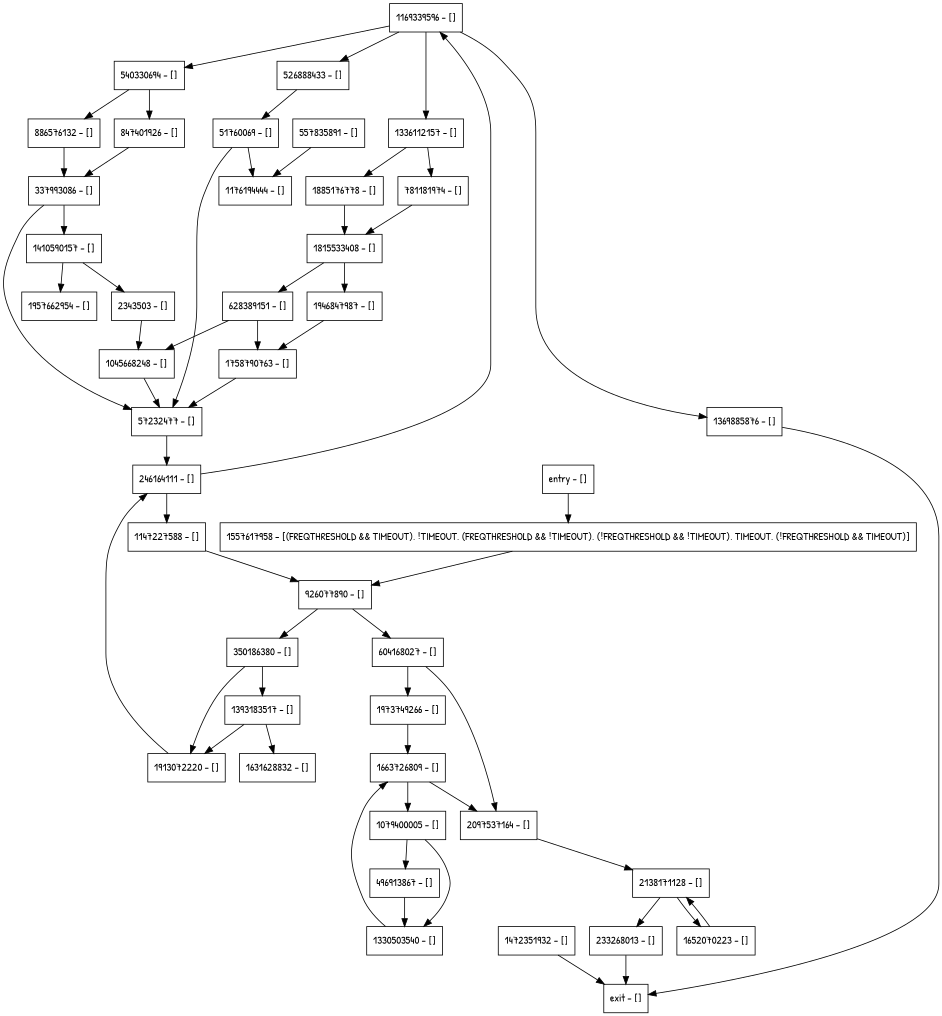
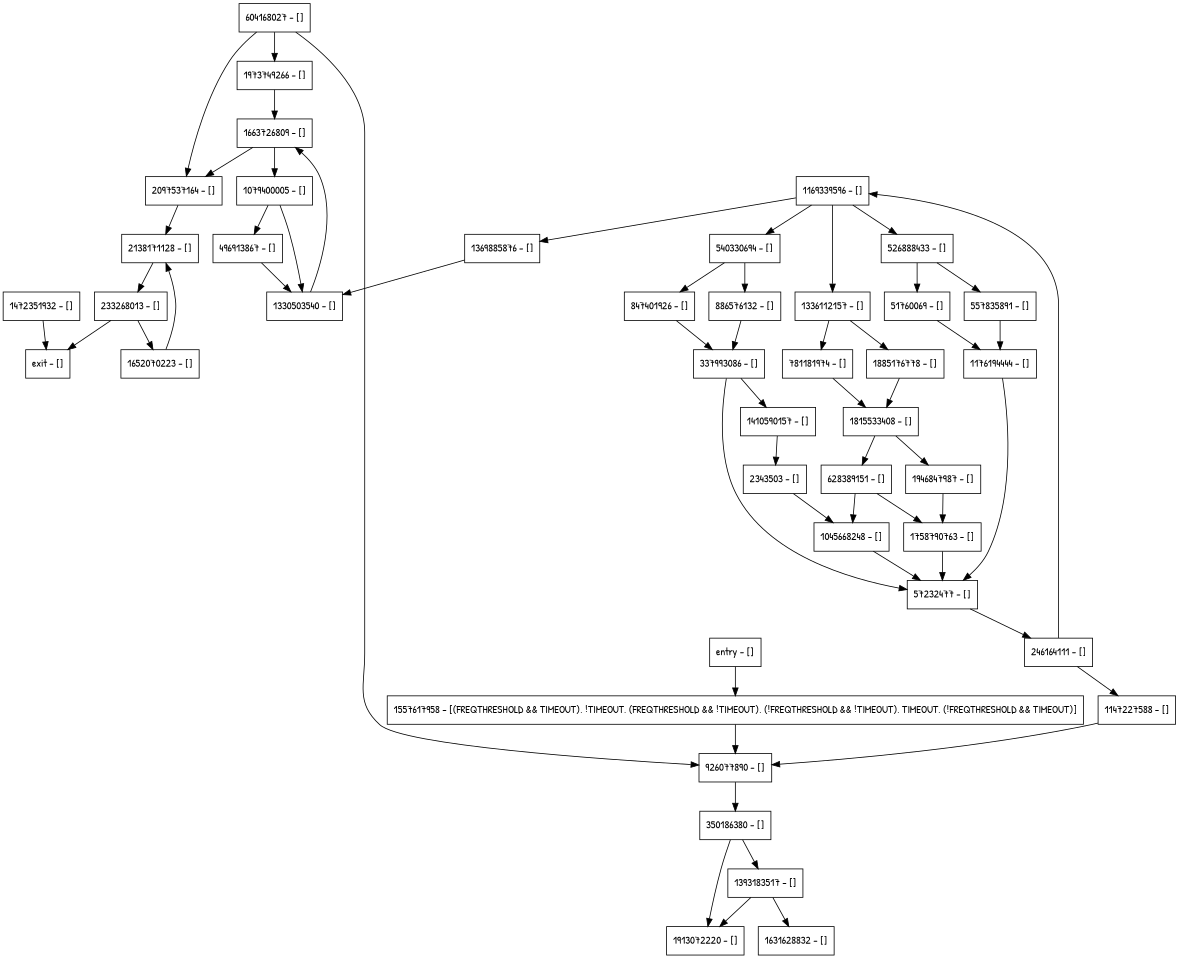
(197, 271) -> (1006, 481)
none -> (955, 275)
(59, 306) -> none
(368, 621) -> (365, 525)
(106, 632) -> none
(939, 764) -> (408, 276)
(686, 909) -> (144, 332)
